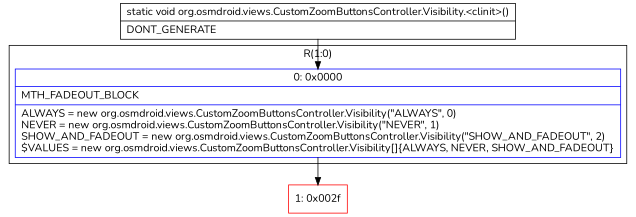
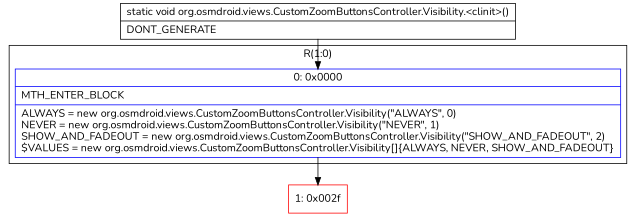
(80, 95) -> (73, 95)
